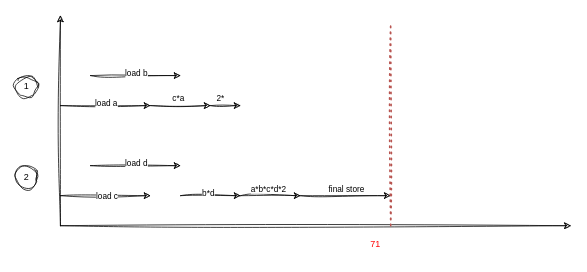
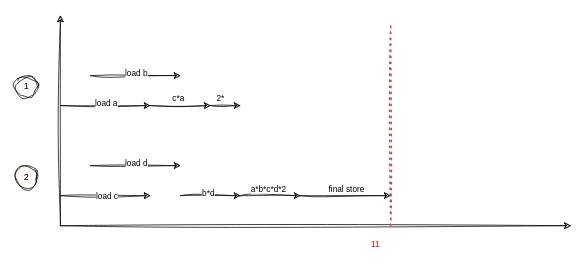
(27, 87) -> (27, 87)
(27, 177) -> (27, 177)
(375, 244) -> (375, 244)
